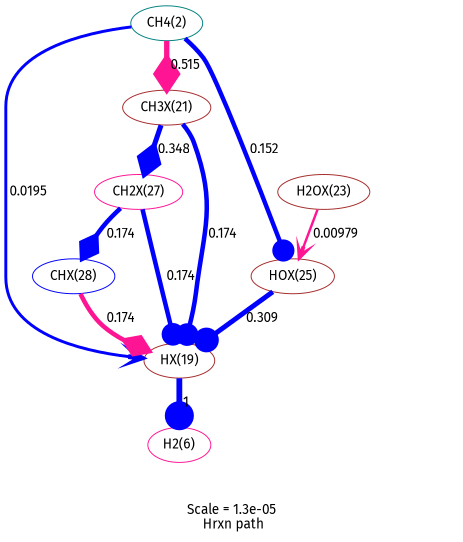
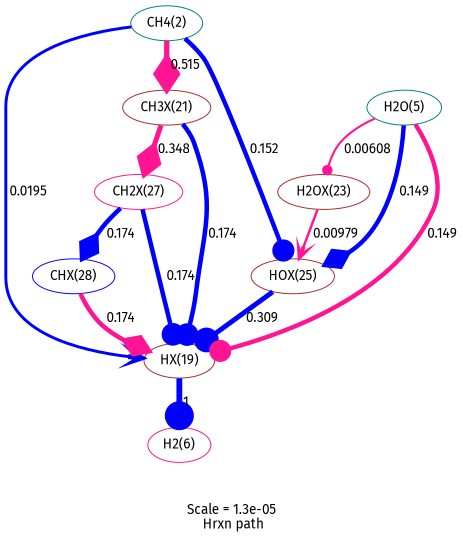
none -> (404, 108)
(158, 136) -> (158, 136)
